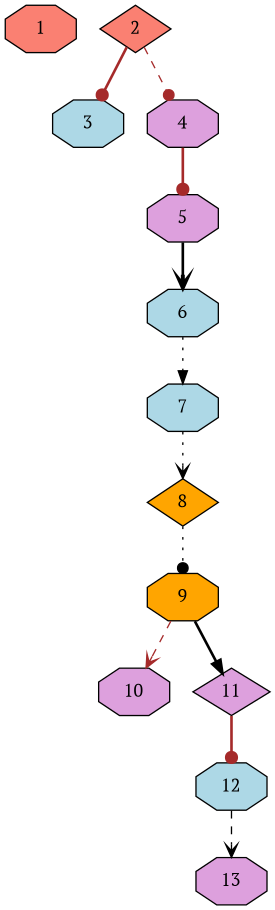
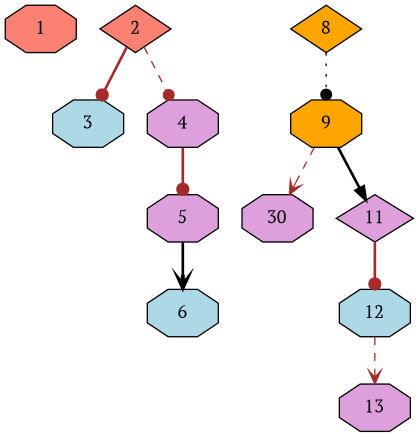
(183, 408) -> none
(134, 692) -> (278, 218)
(231, 827) -> (375, 354)
